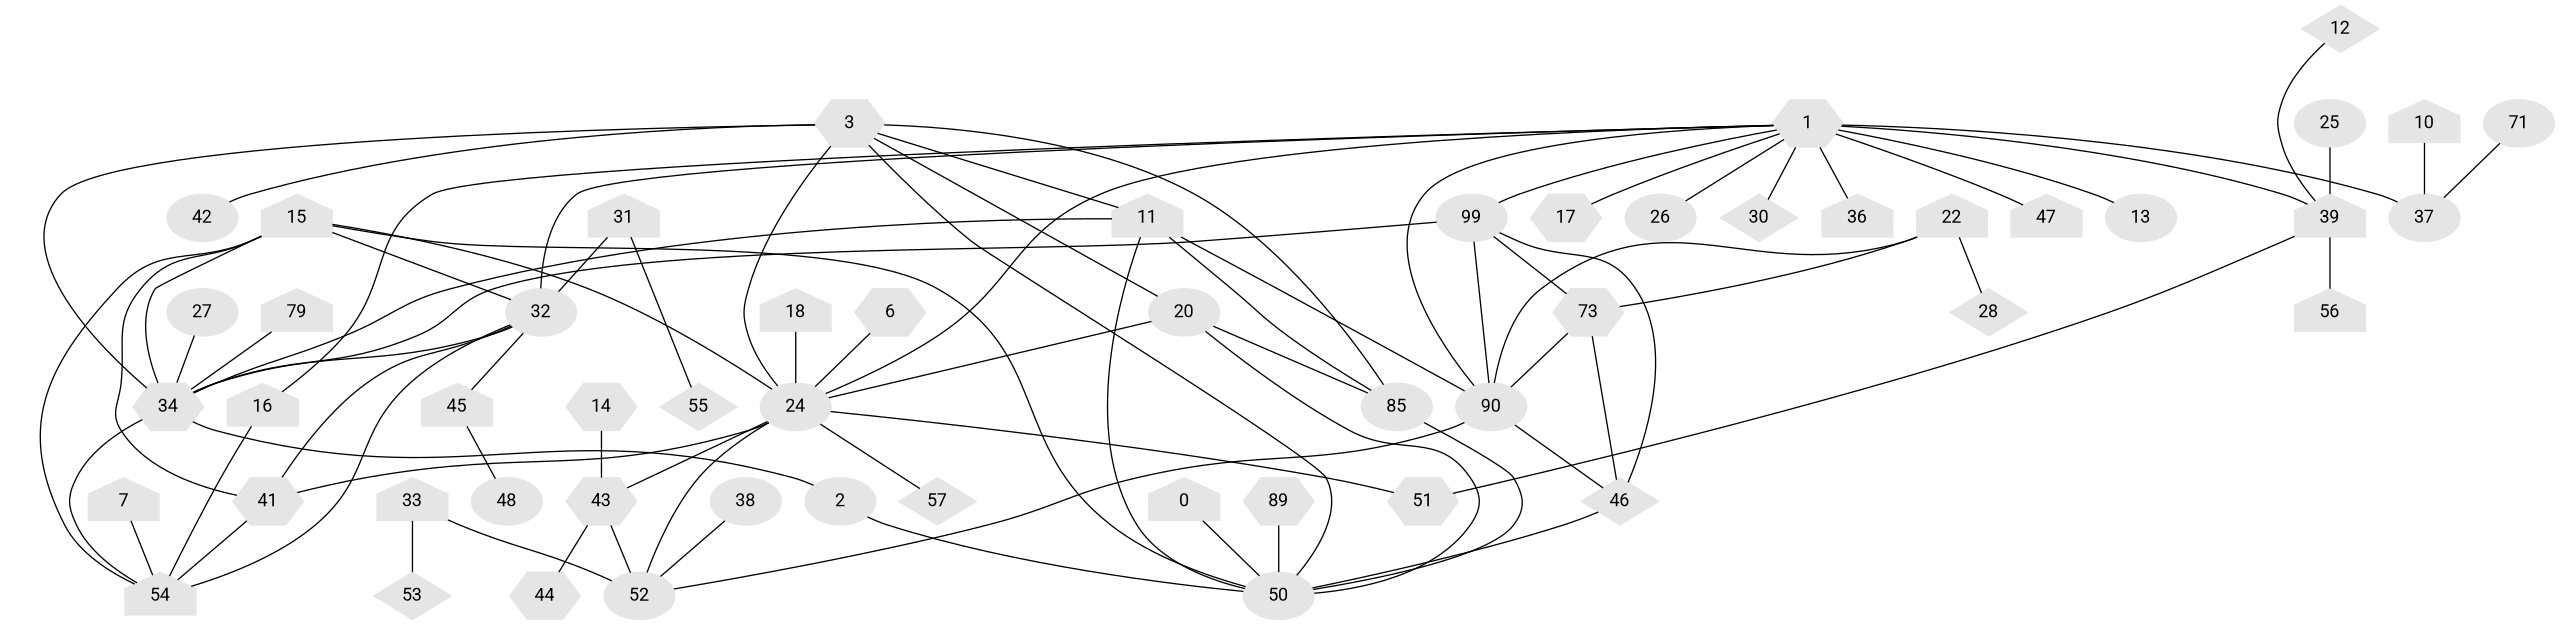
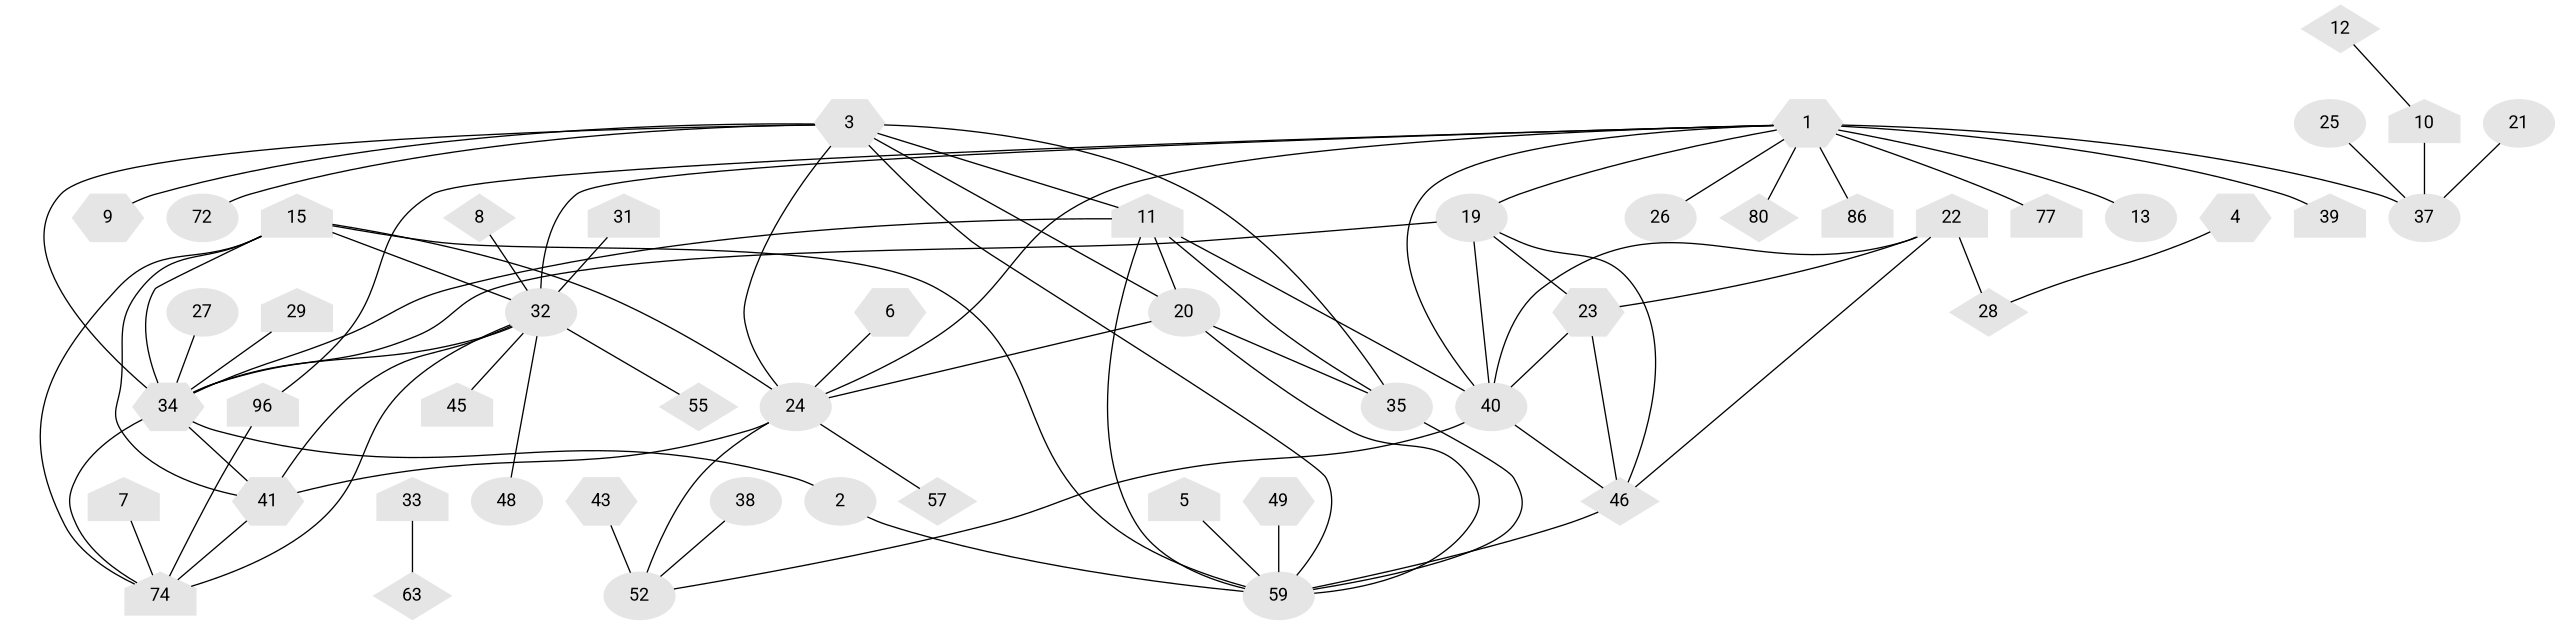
(2278, 119) -> (2382, 75)
(2519, 123) -> (2519, 123)
(2330, 171) -> (2377, 170)
none -> (108, 218)
(202, 218) -> (202, 218)
none -> (479, 218)
(1472, 218) -> (1472, 218)
(1566, 218) -> none
(1759, 218) -> (1759, 218)
(1857, 218) -> (1857, 218)
(2046, 218) -> (2046, 218)
none -> (2235, 218)
none -> (1165, 263)
(297, 312) -> (297, 312)
(661, 312) -> (623, 362)
(796, 312) -> none
(1588, 312) -> (1588, 312)
(2330, 312) -> none
none -> (1783, 362)
(263, 407) -> (263, 407)
(601, 407) -> none
(1397, 407) -> (1397, 407)
(1491, 407) -> (1491, 407)
(478, 447) -> (524, 407)
(708, 450) -> none
none -> (218, 454)
(1184, 501) -> (1184, 501)
(1279, 501) -> (1279, 501)
(1423, 501) -> none
(530, 550) -> none
(160, 596) -> (160, 596)
(412, 596) -> (412, 596)
(545, 596) -> none
(1279, 596) -> (1279, 596)
